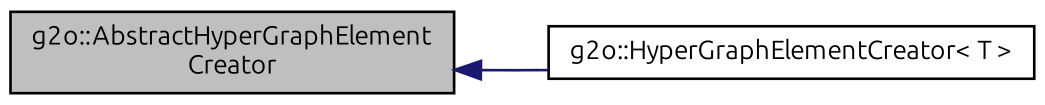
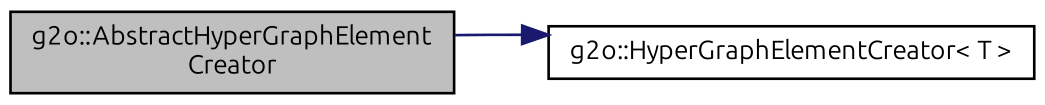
(515, 70) -> (488, 35)
